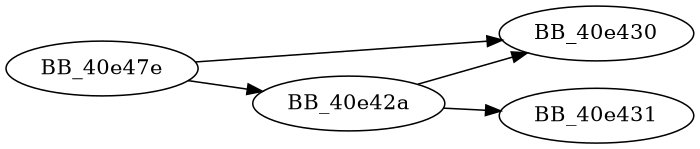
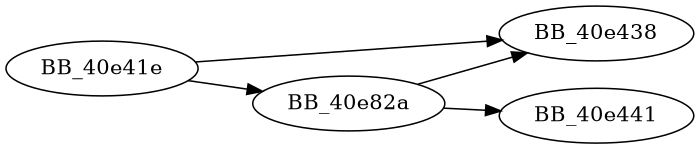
(597, 33) -> (597, 33)
(102, 68) -> (102, 68)
(349, 104) -> (349, 104)
(597, 116) -> (597, 116)
